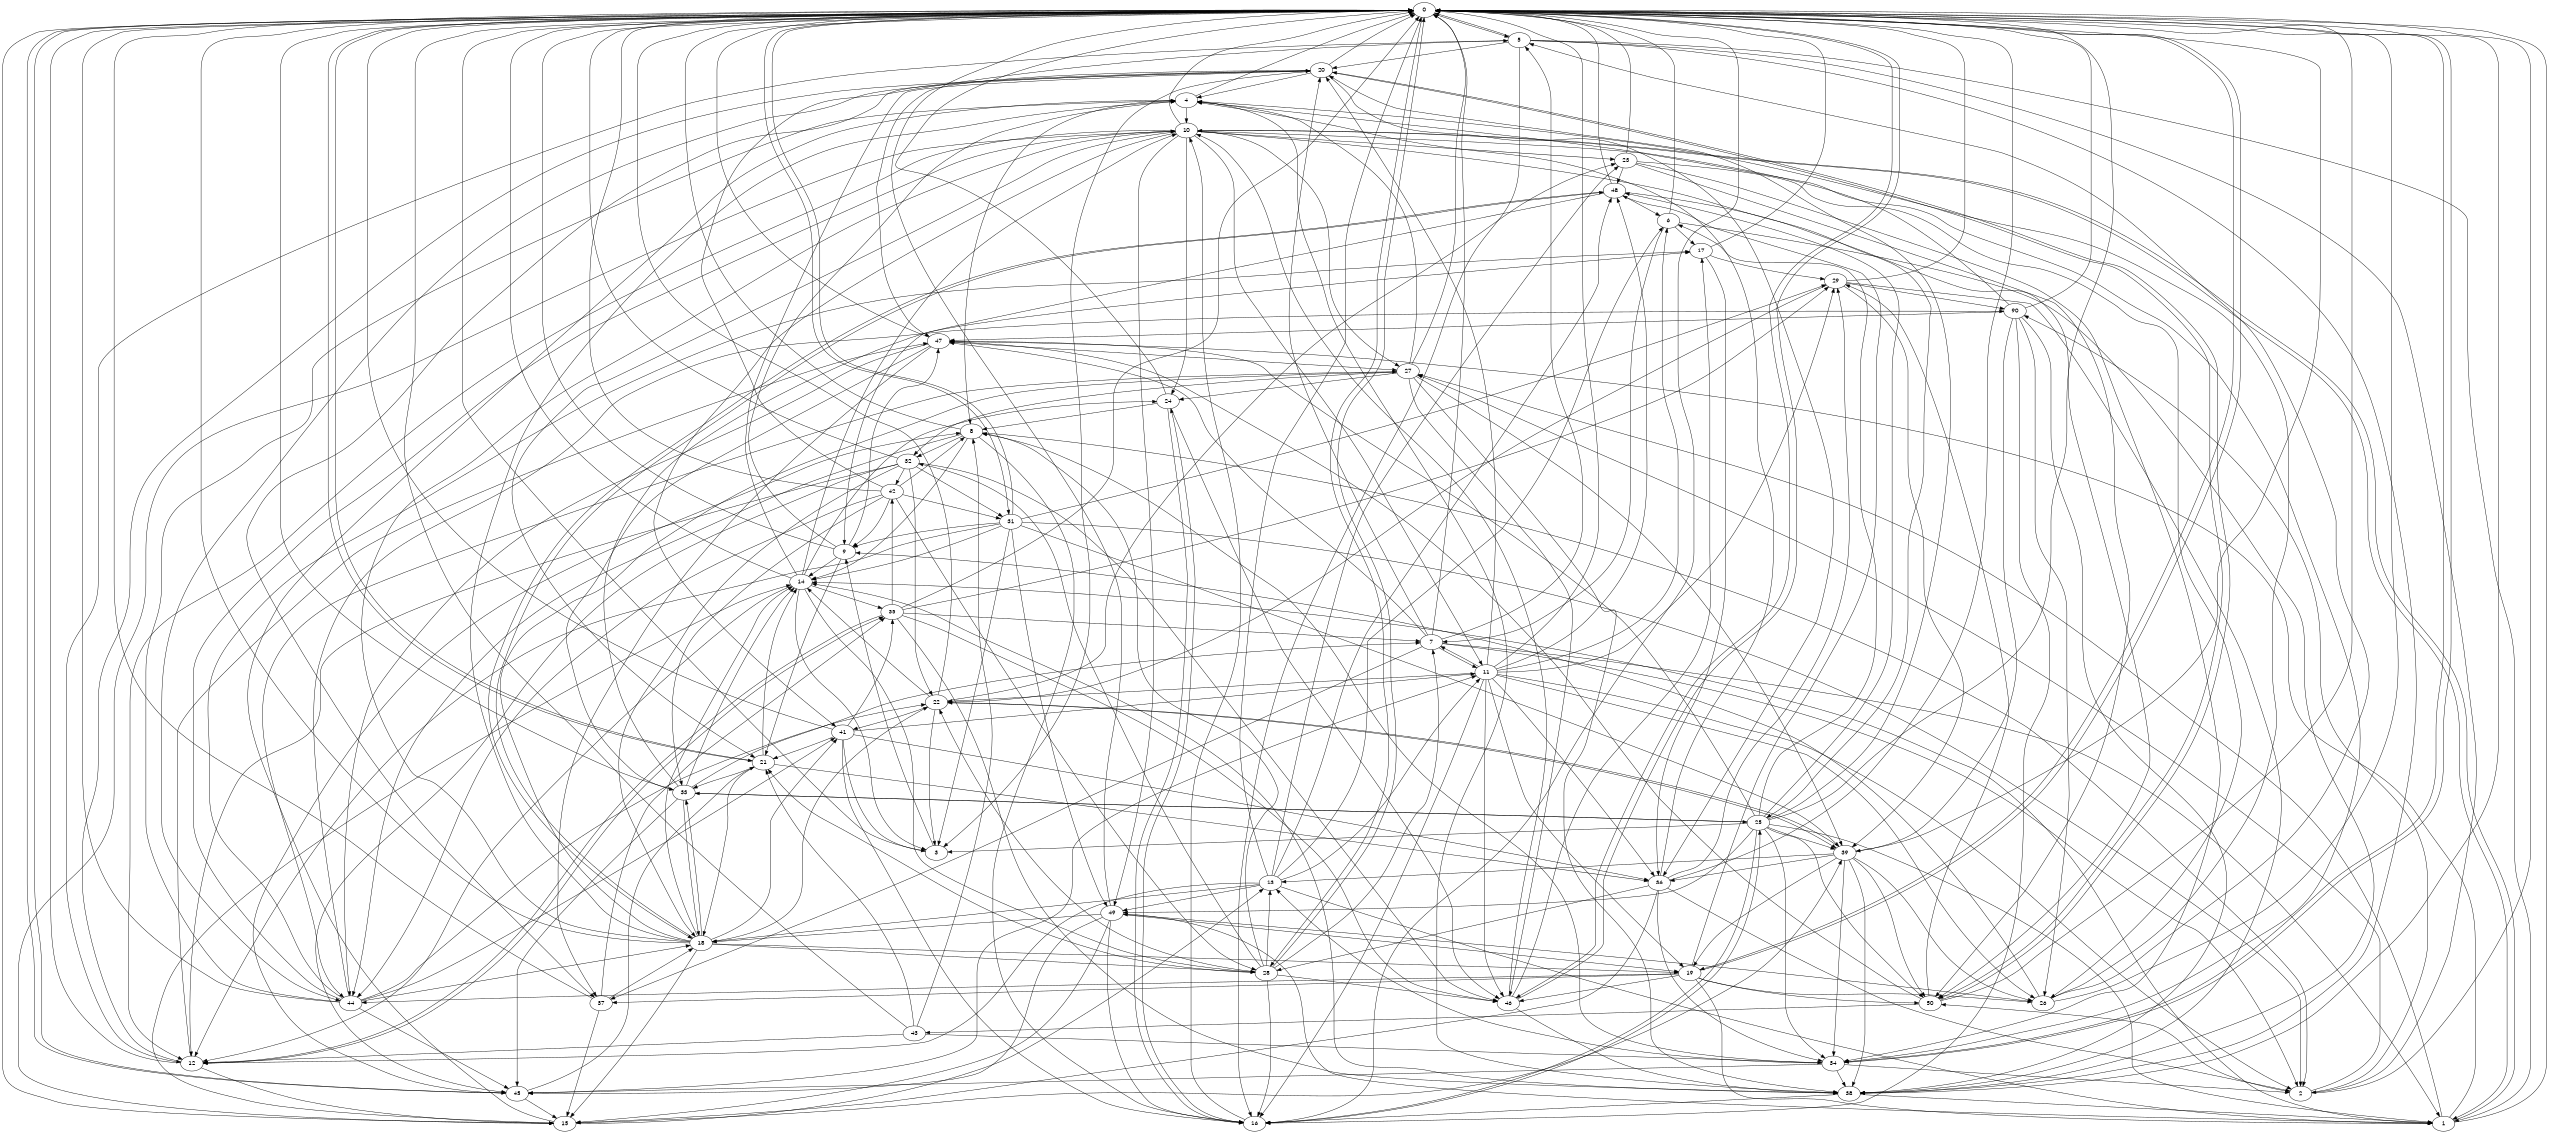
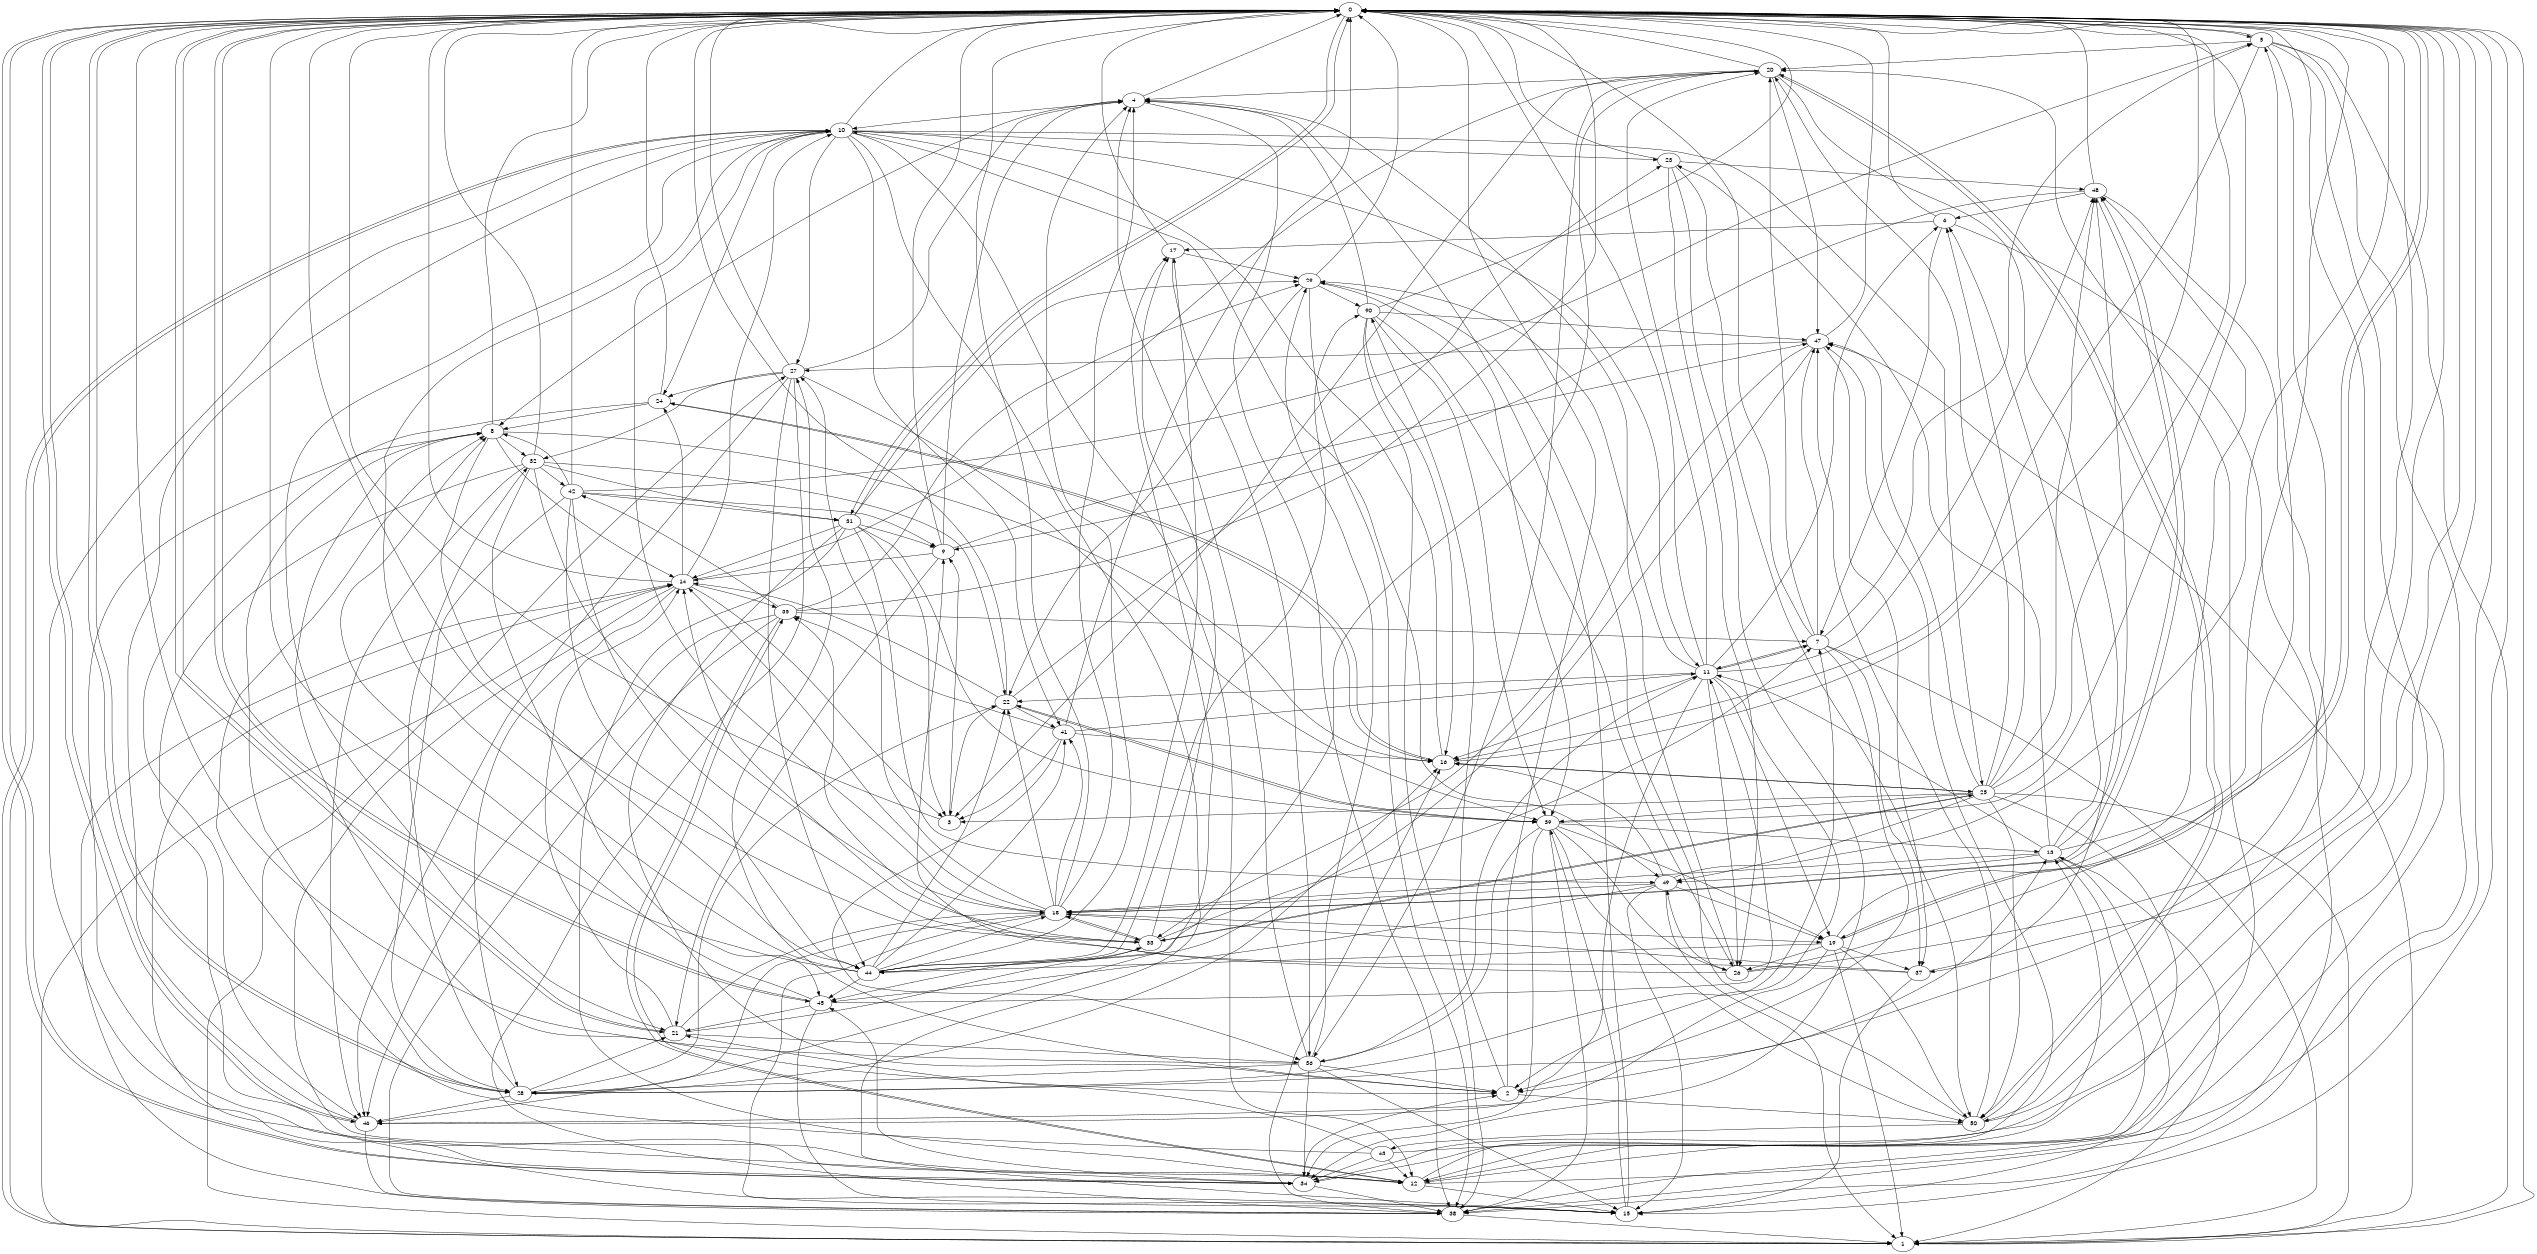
(805, 747) -> none
(1574, 774) -> (1484, 866)
